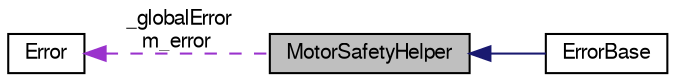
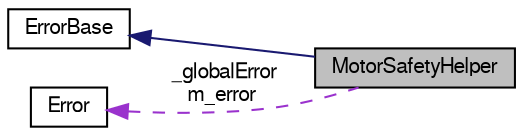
(518, 54) -> (233, 47)
